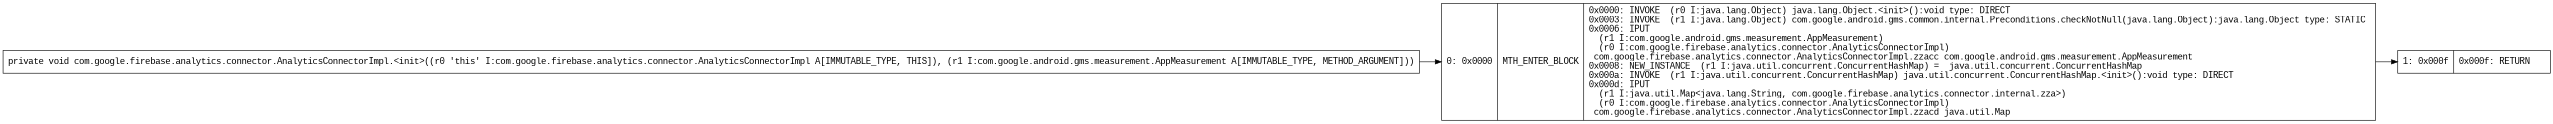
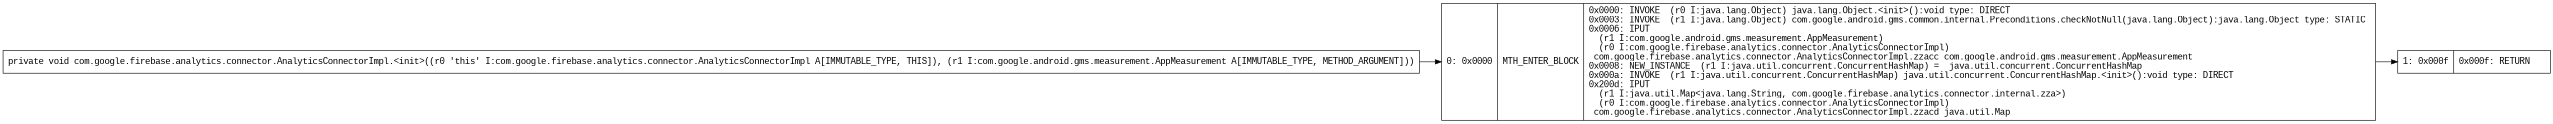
(1624, 85) -> (1624, 85)
